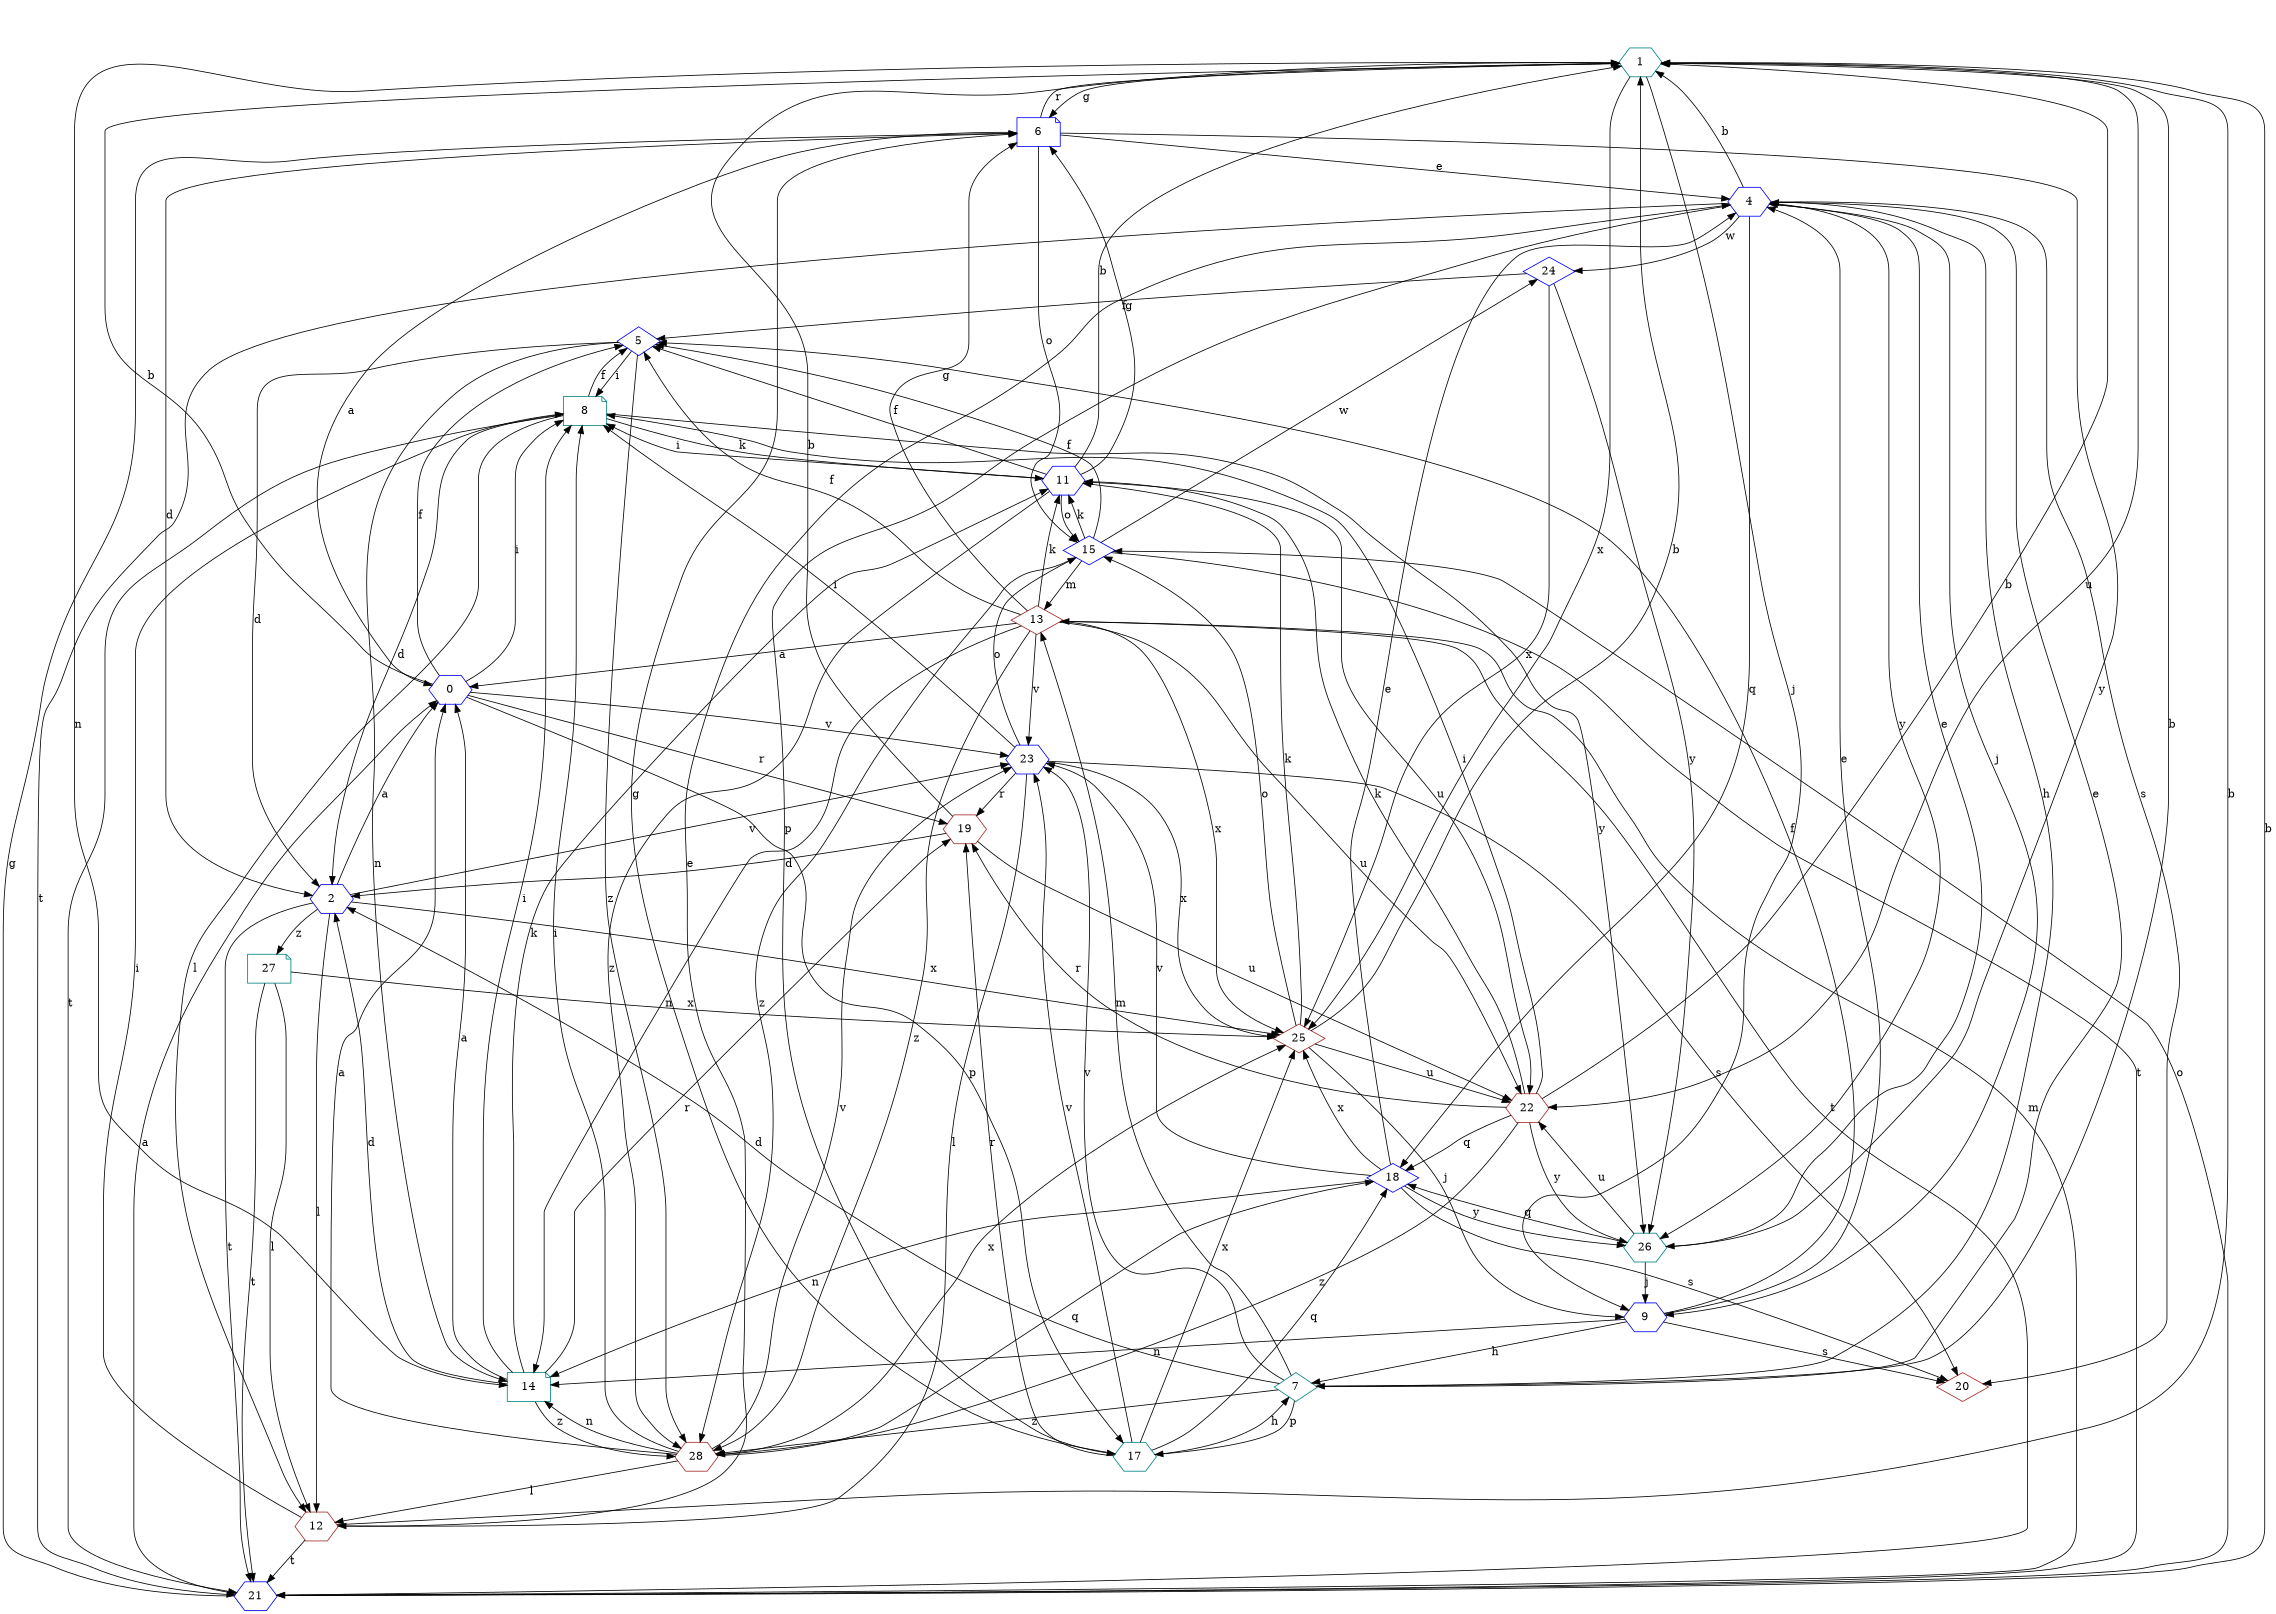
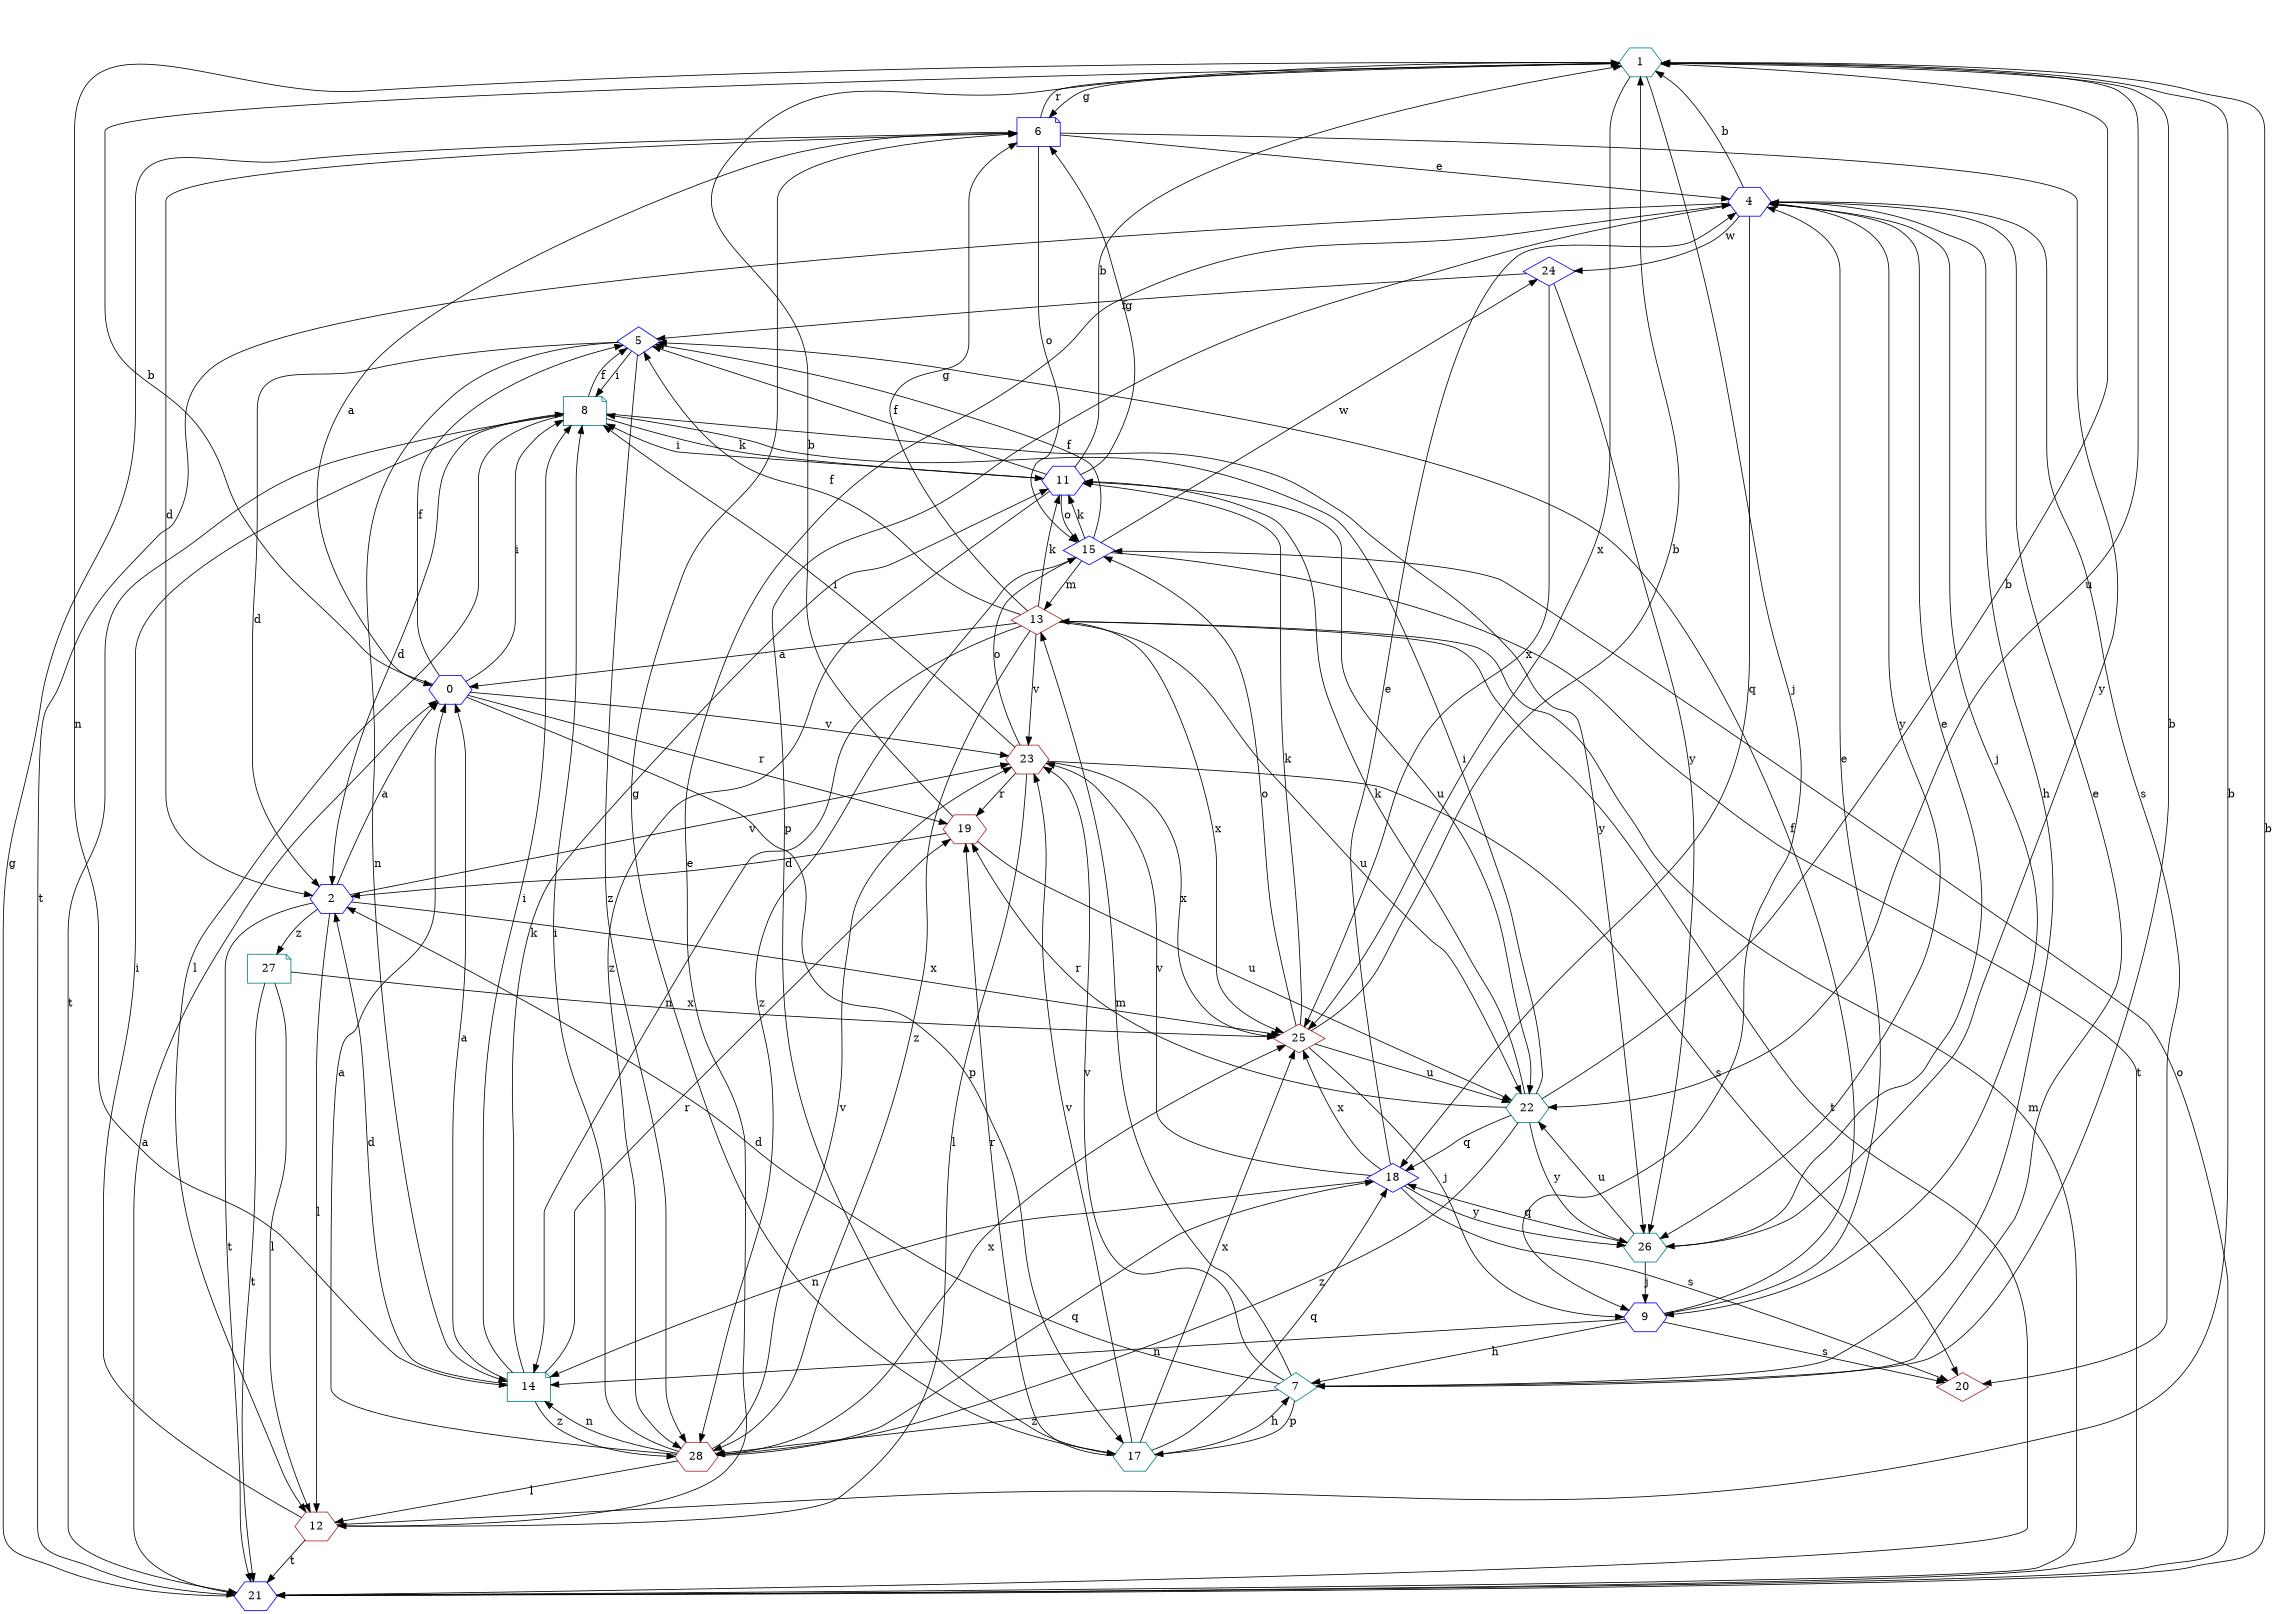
(1027, 760) -> (1027, 760)
(1527, 1108) -> (1527, 1108)
